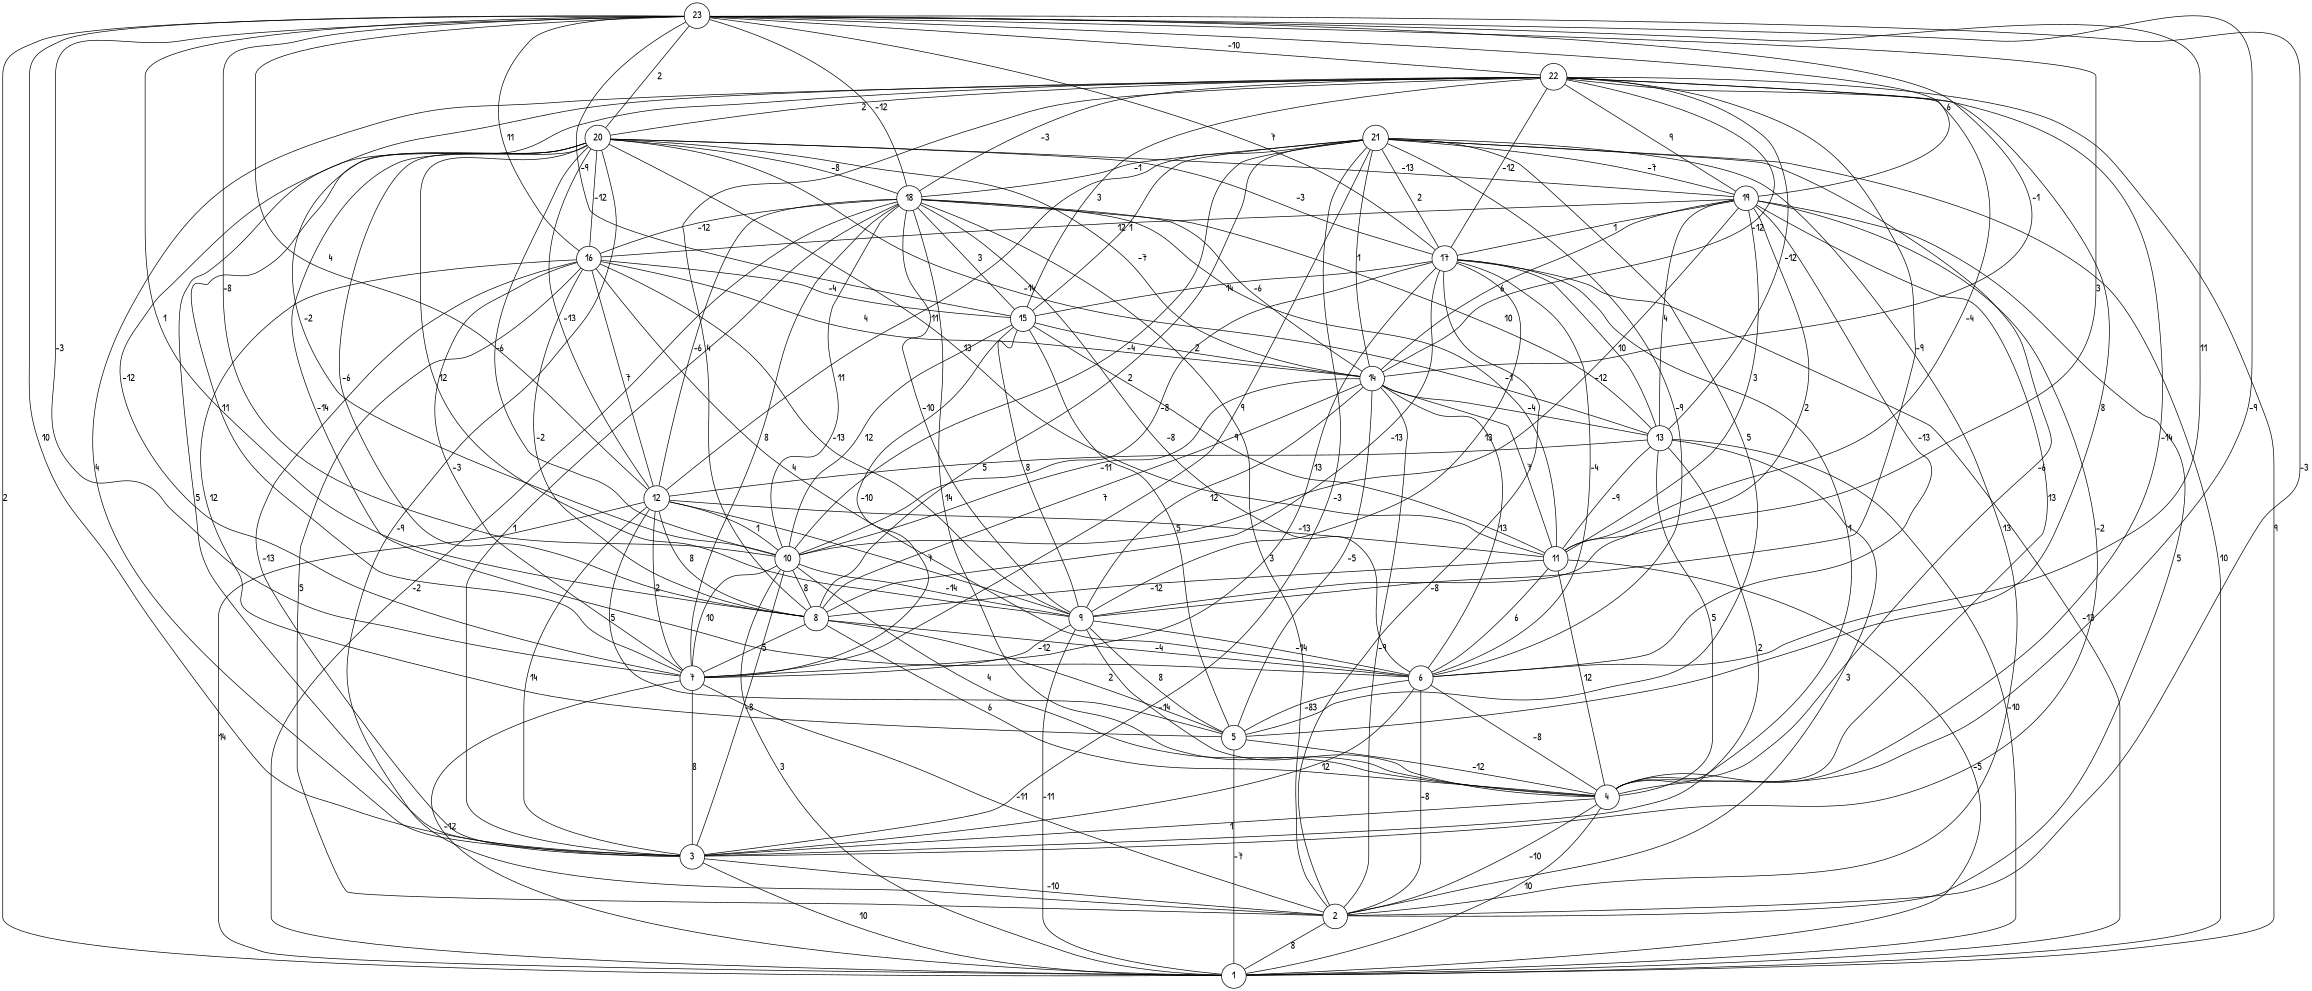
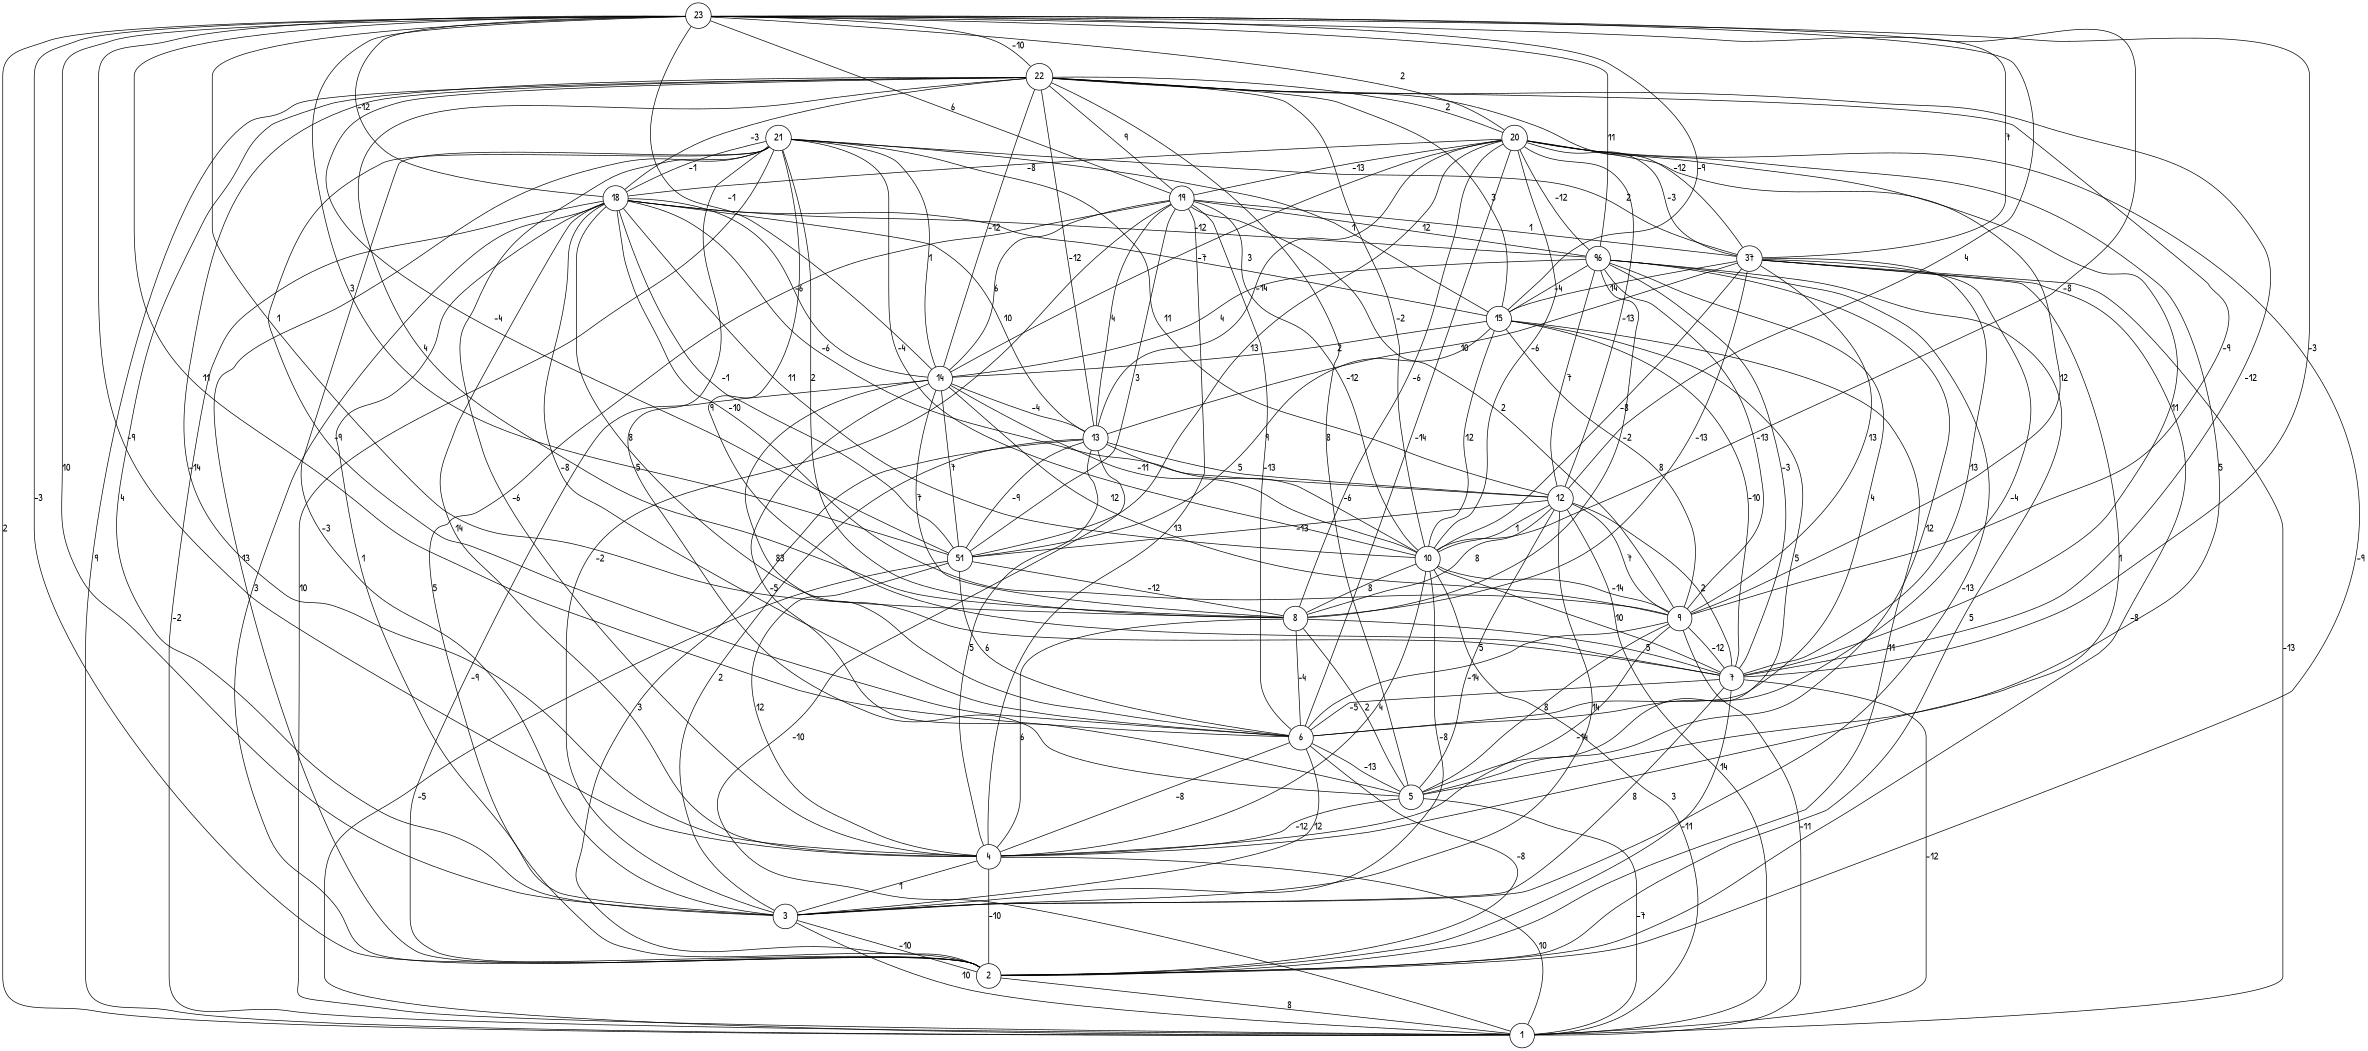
(1563, 158) -> none
(589, 259) -> (1598, 259)
(1445, 259) -> (1749, 259)
(191, 469) -> (2218, 458)
none -> (1300, 488)
(1503, 529) -> (780, 559)
(1556, 559) -> (960, 559)
none -> (1511, 692)
(1311, 708) -> (1370, 768)
none -> (1829, 786)
